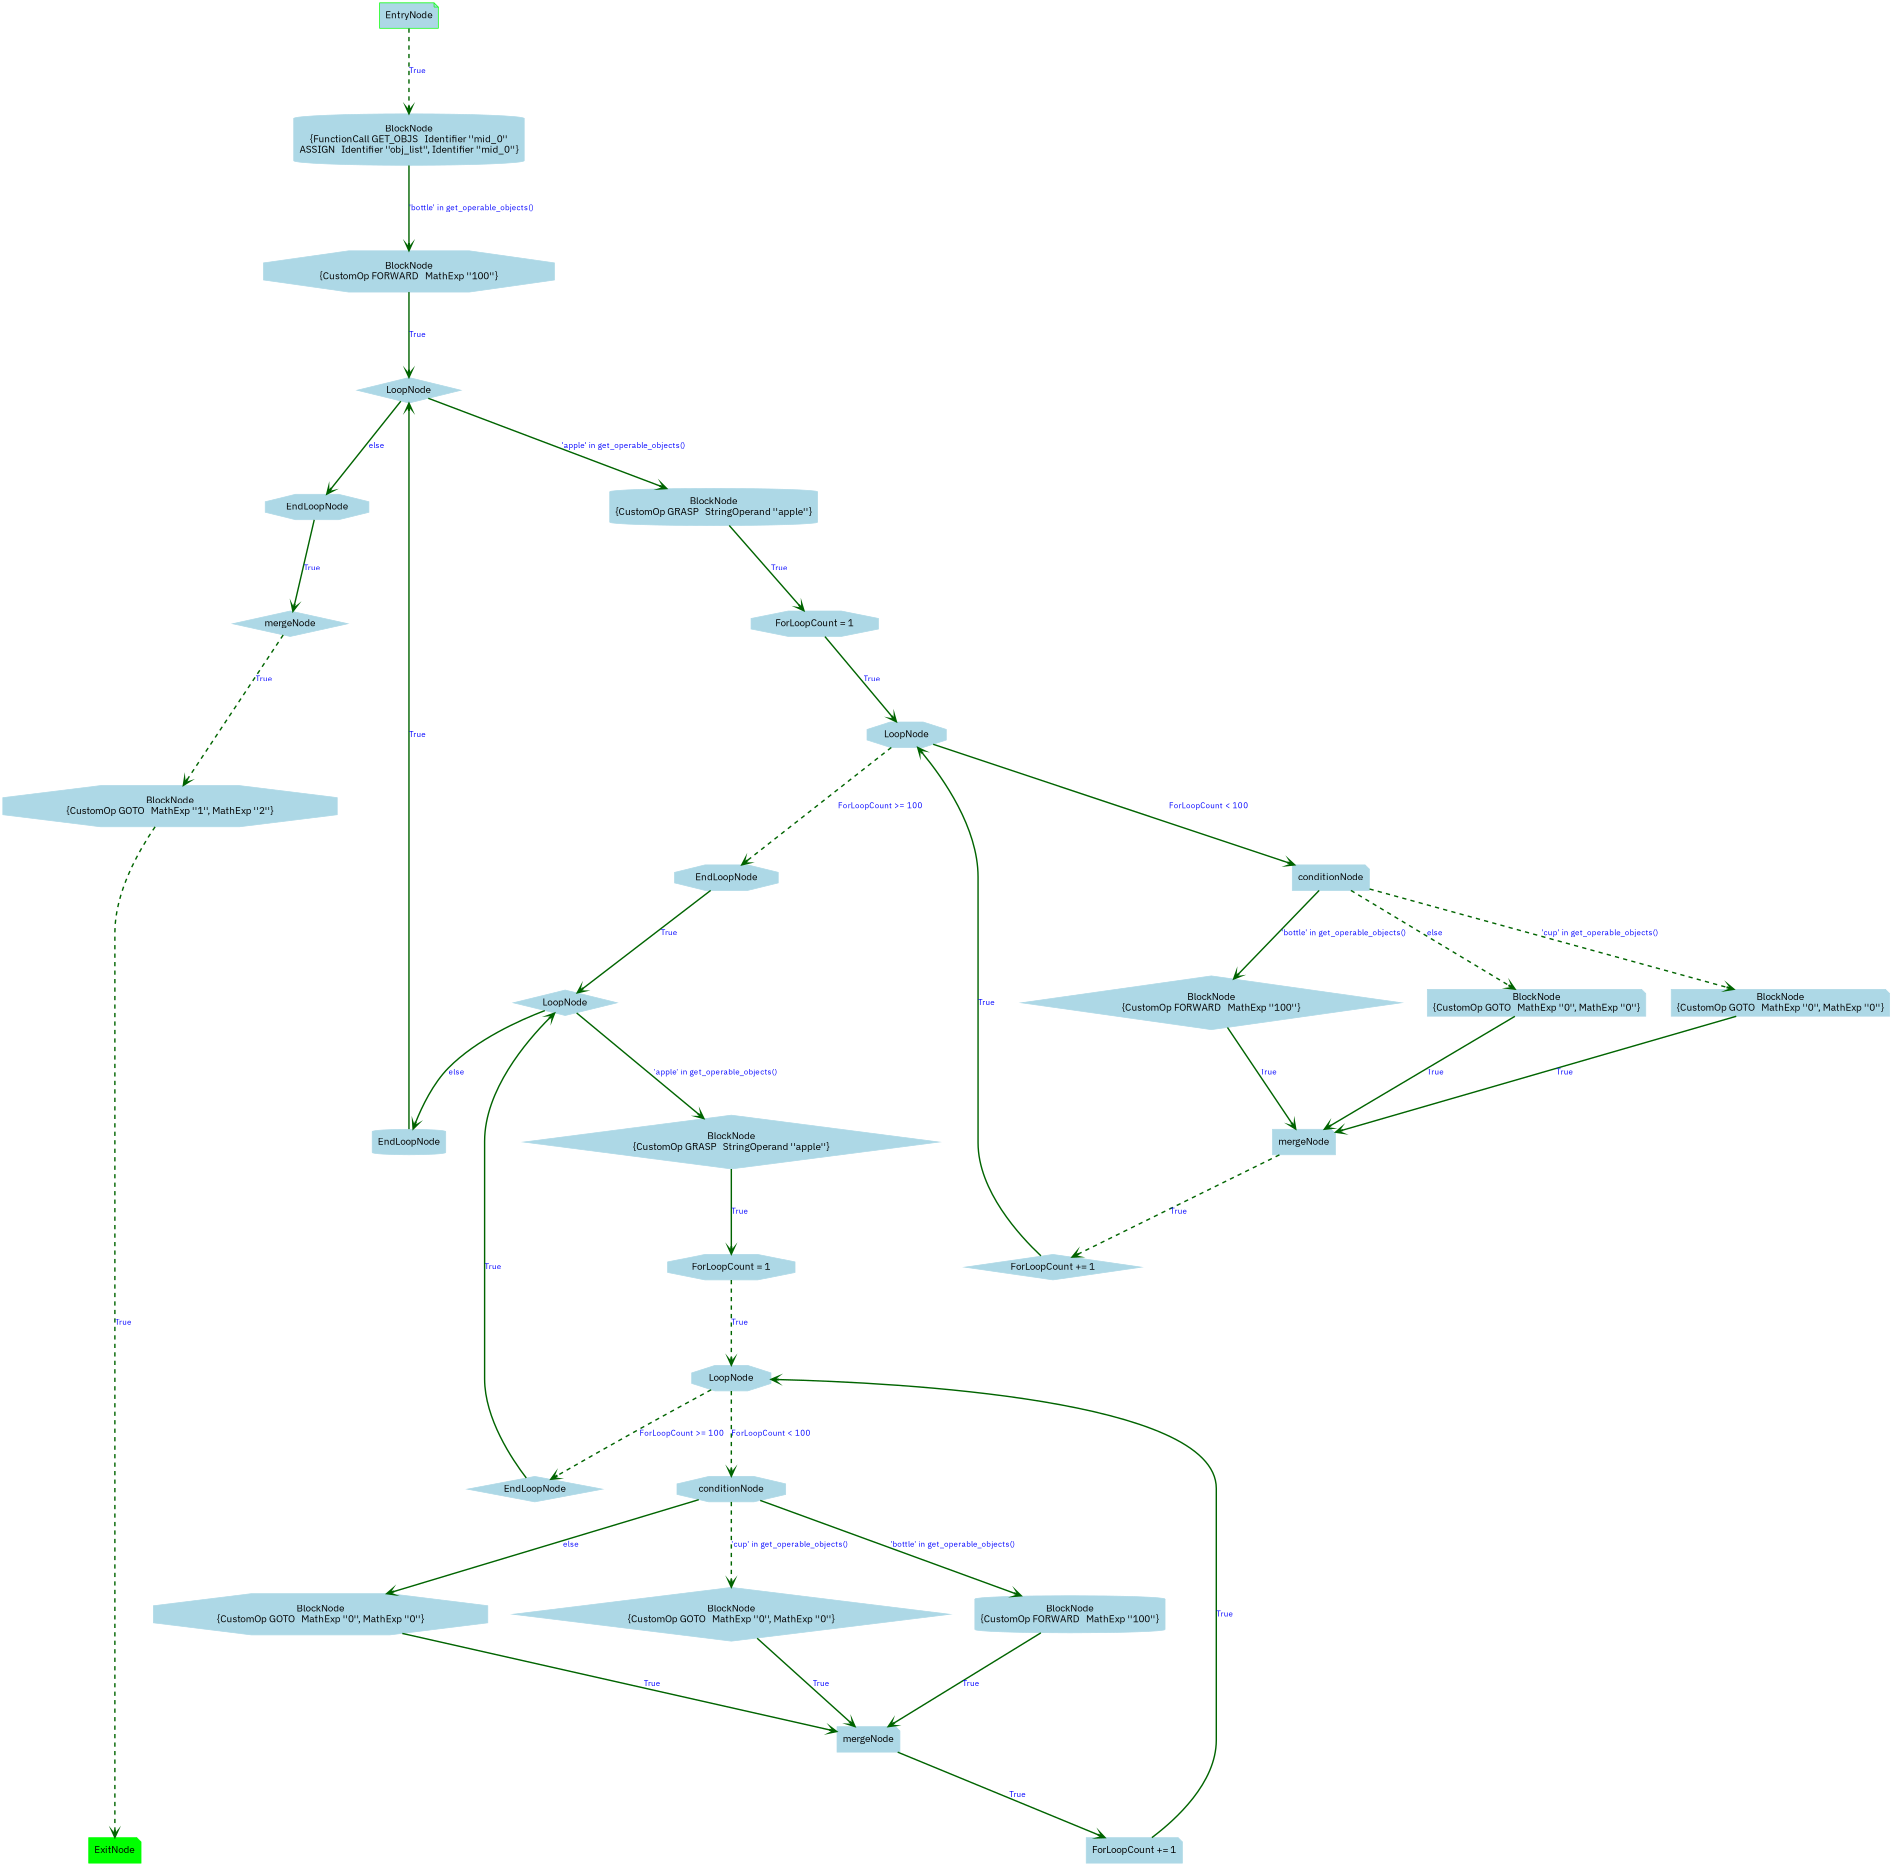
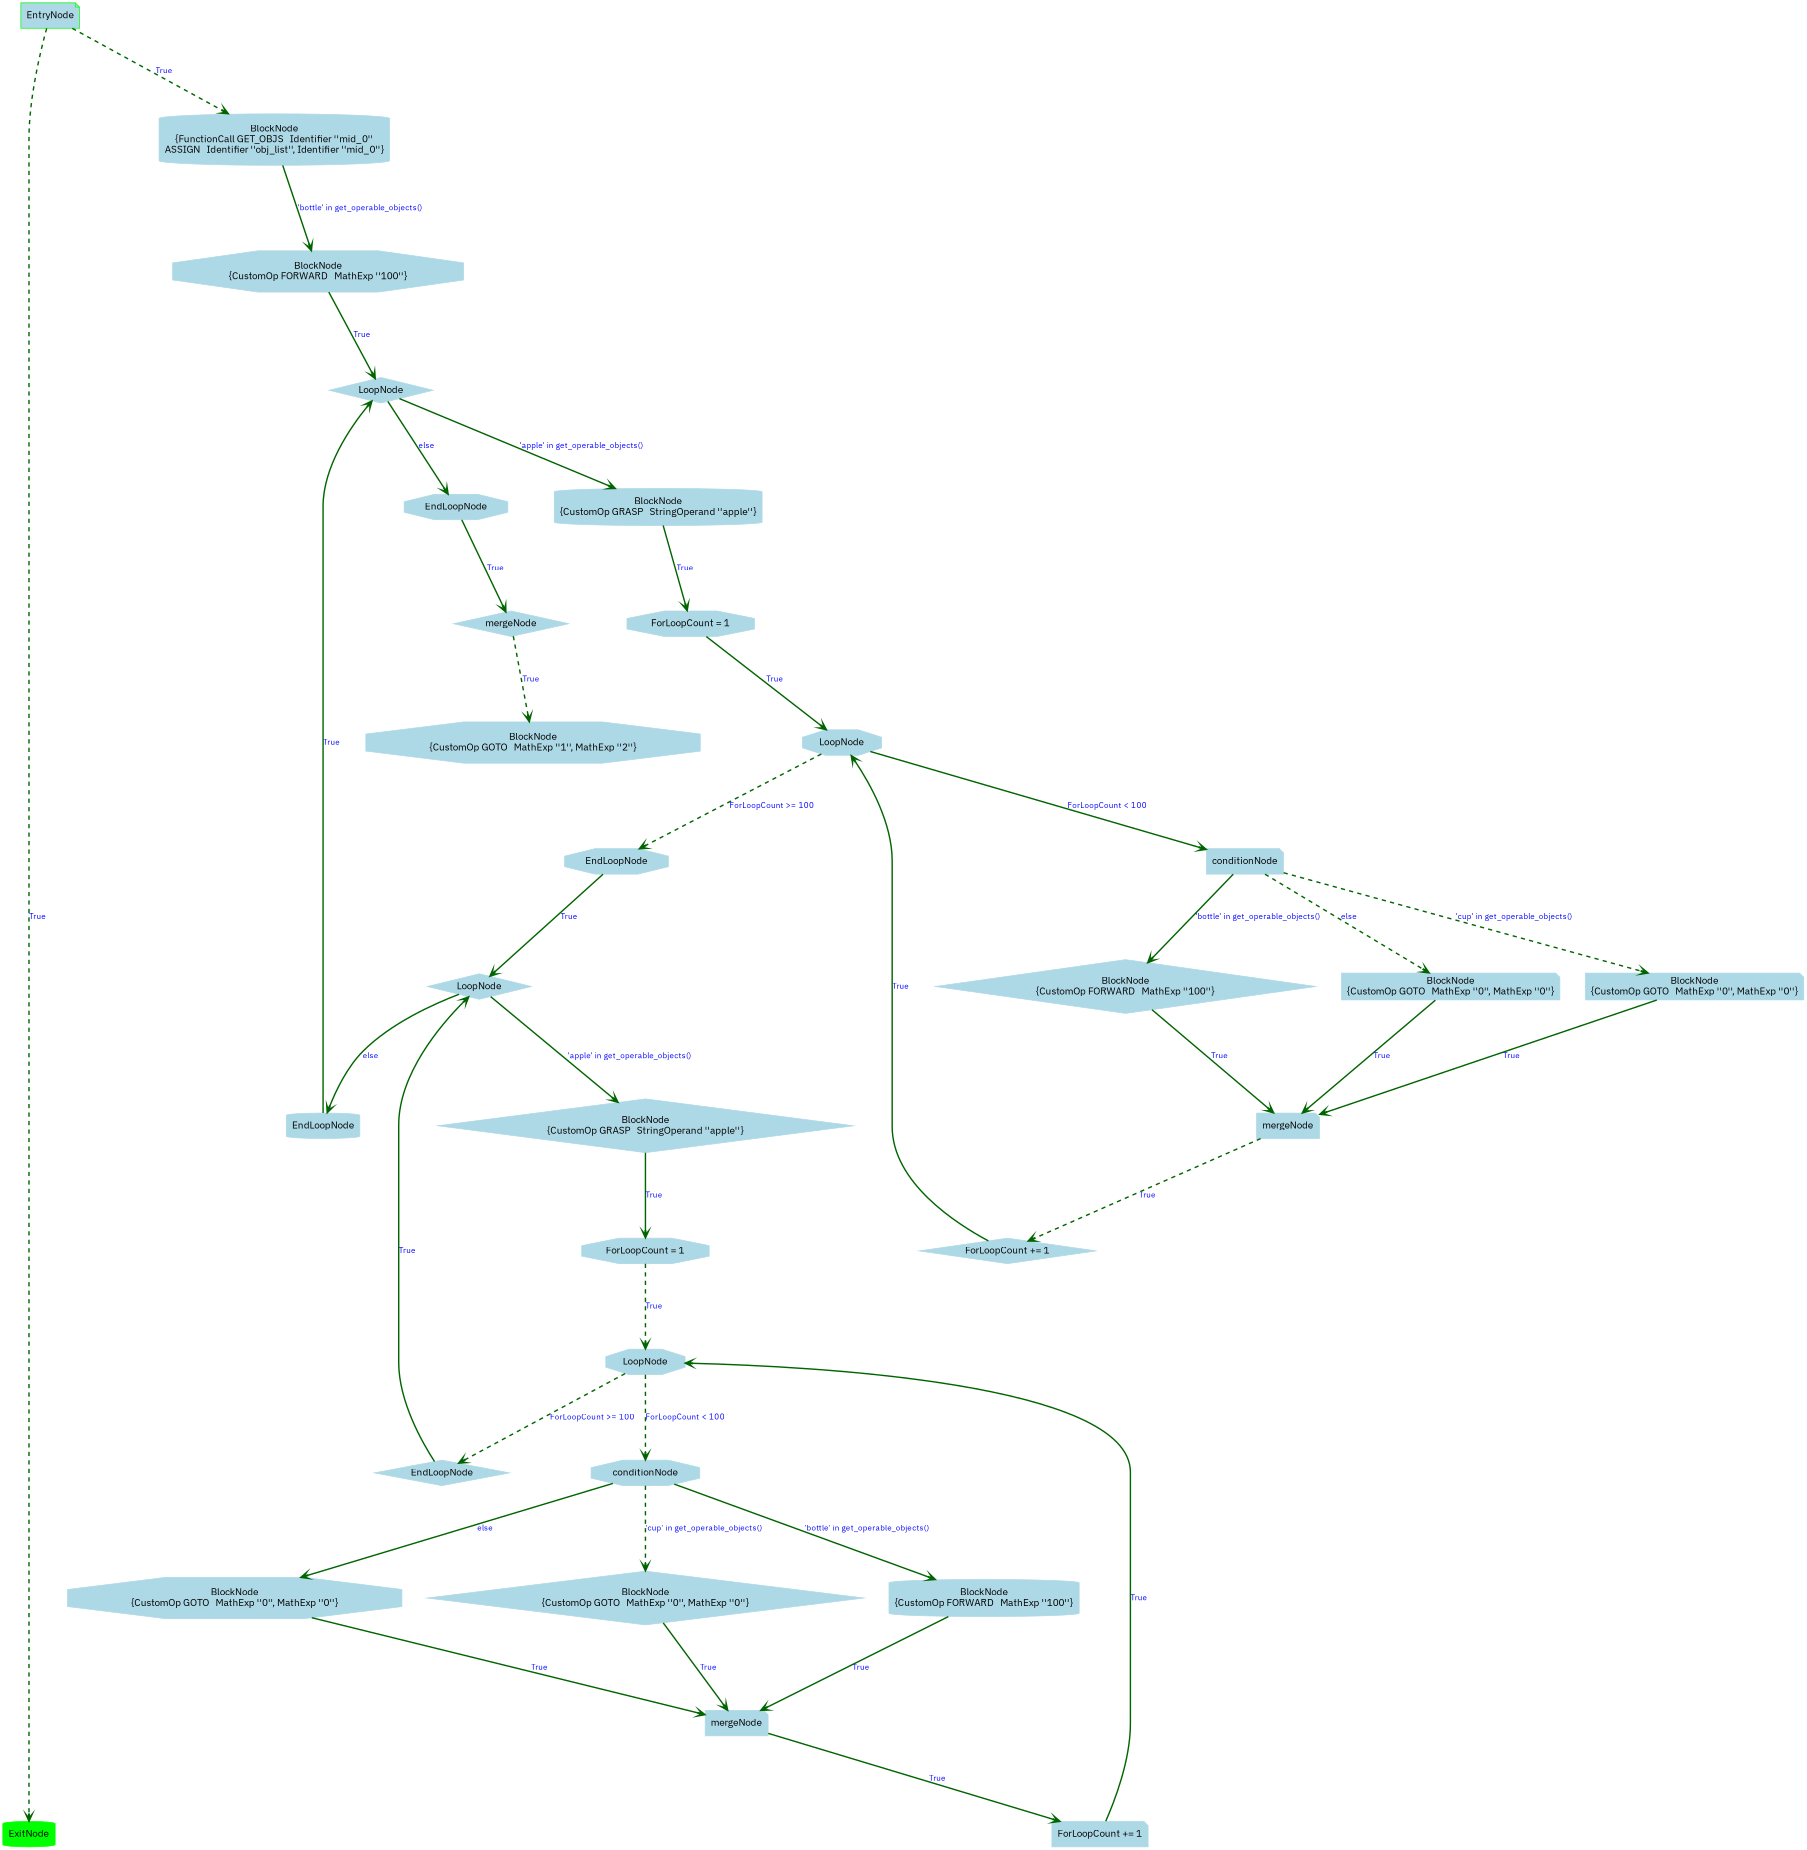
(115, 1324) -> (29, 920)
(115, 1850) -> (29, 1834)
